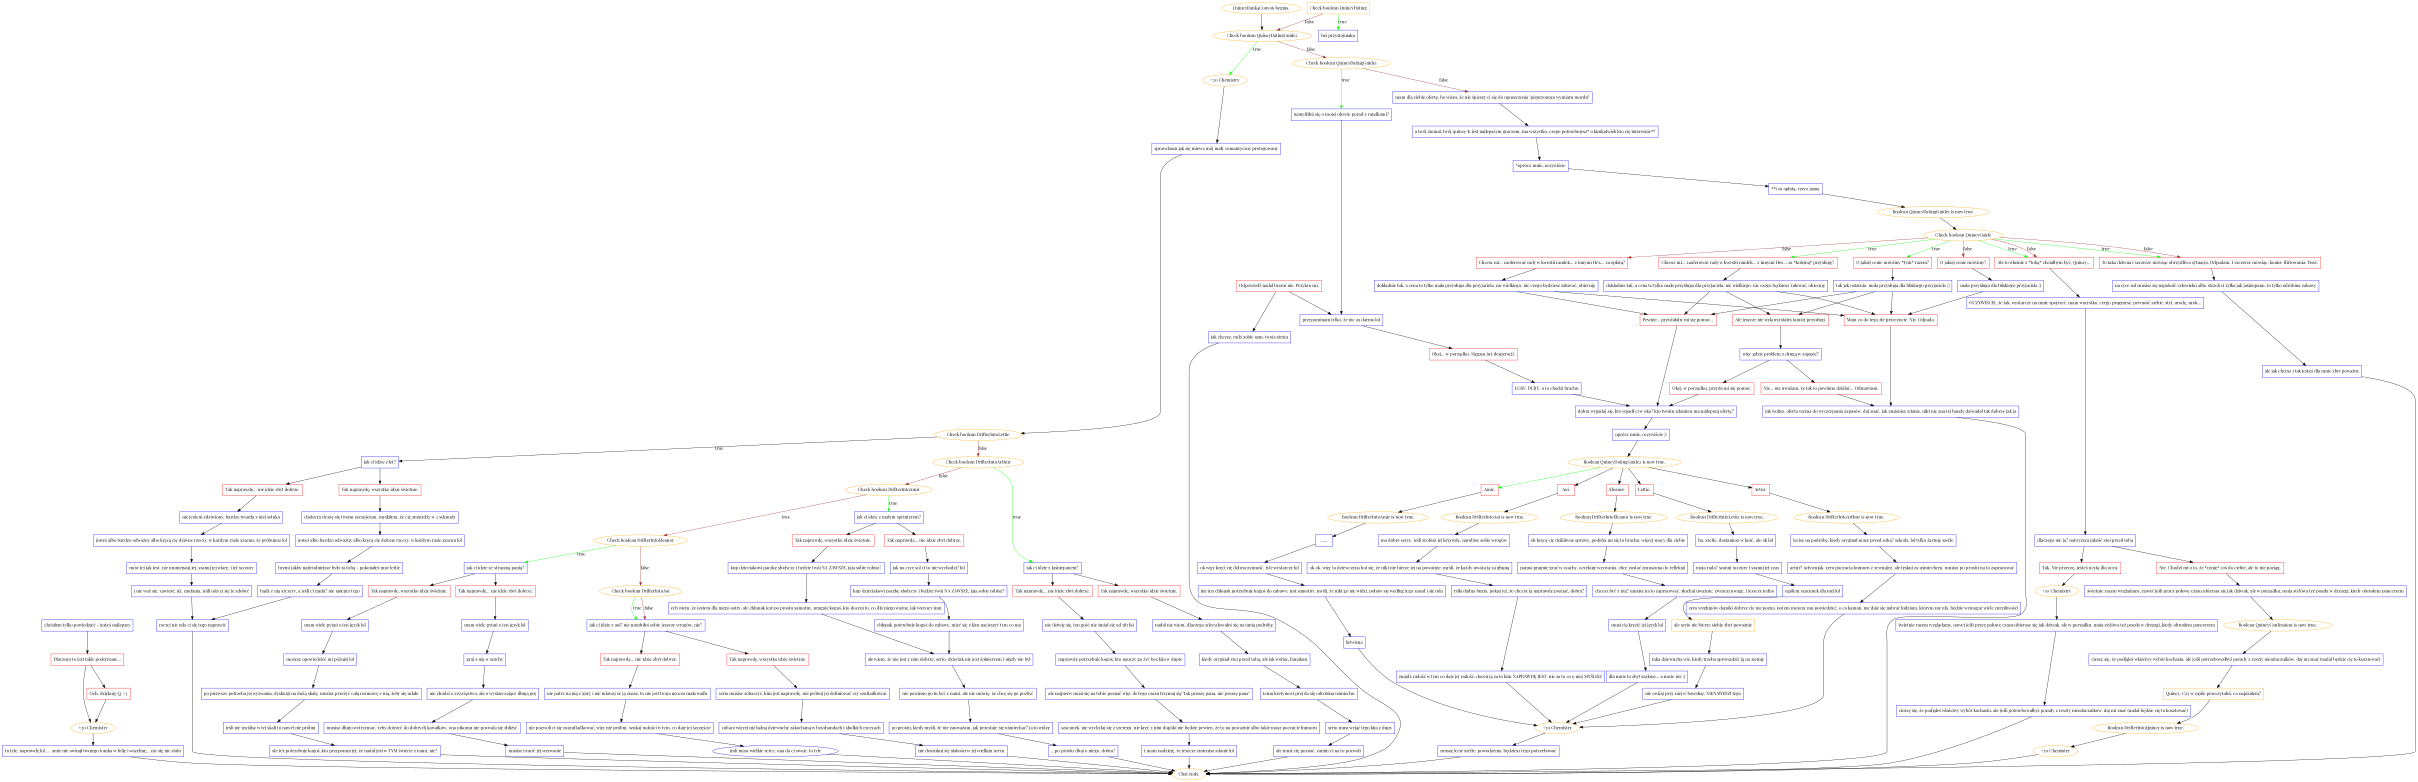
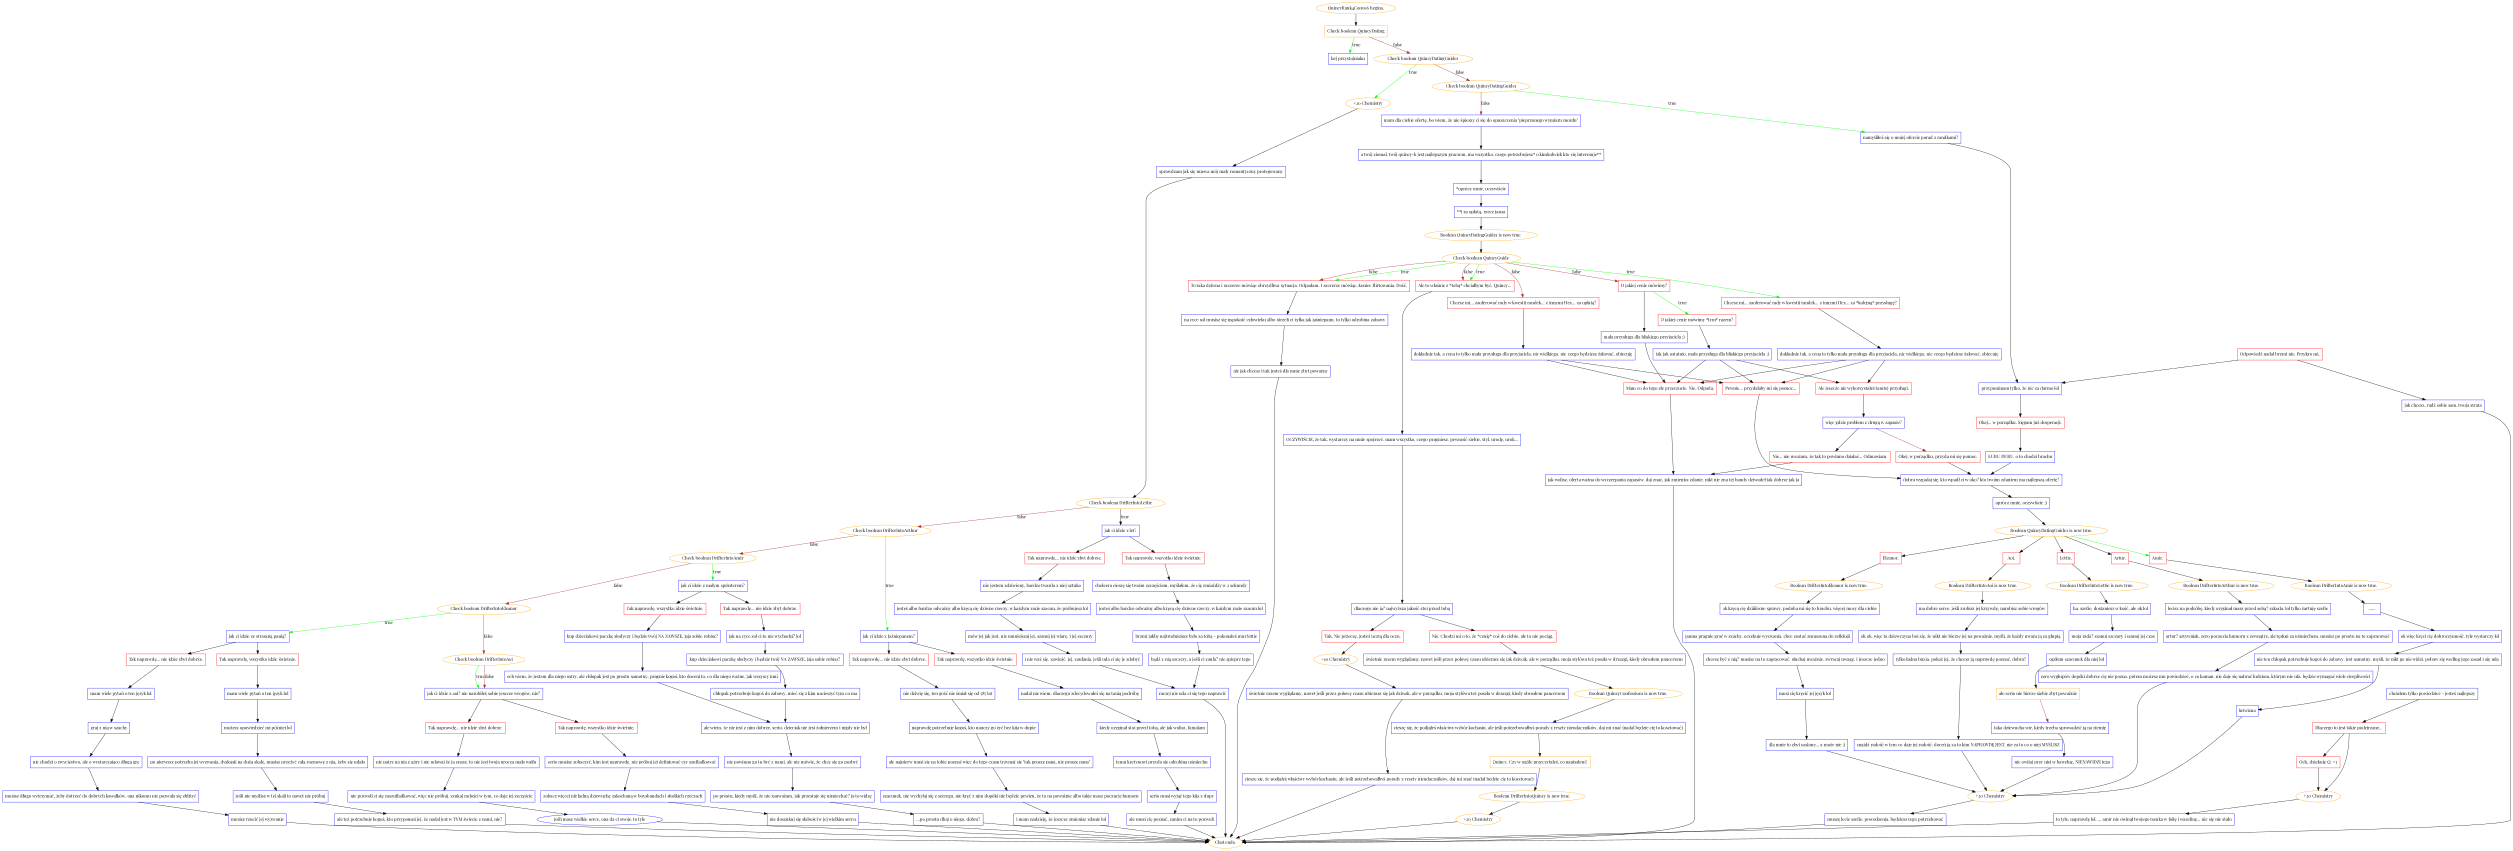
(1262, 20) -> (1356, 18)
(1930, 248) -> (1669, 302)
(1748, 371) -> (1899, 439)
(786, 517) -> (618, 586)
(1711, 641) -> (2044, 709)
